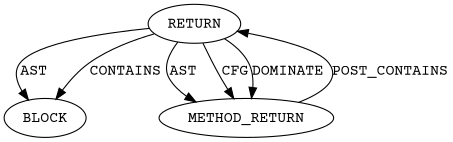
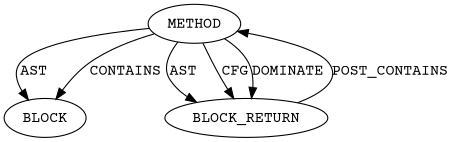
(194, 24) -> (194, 24)
(246, 118) -> (246, 118)
